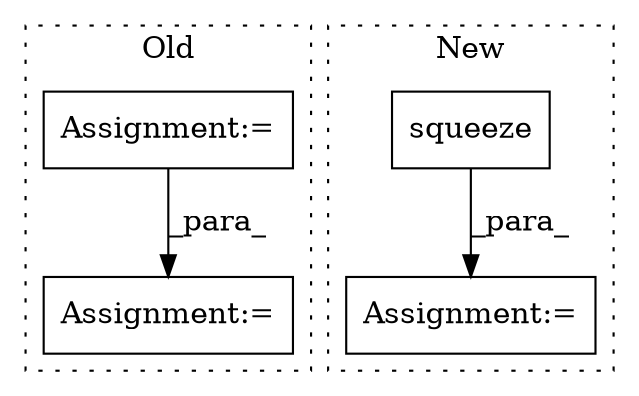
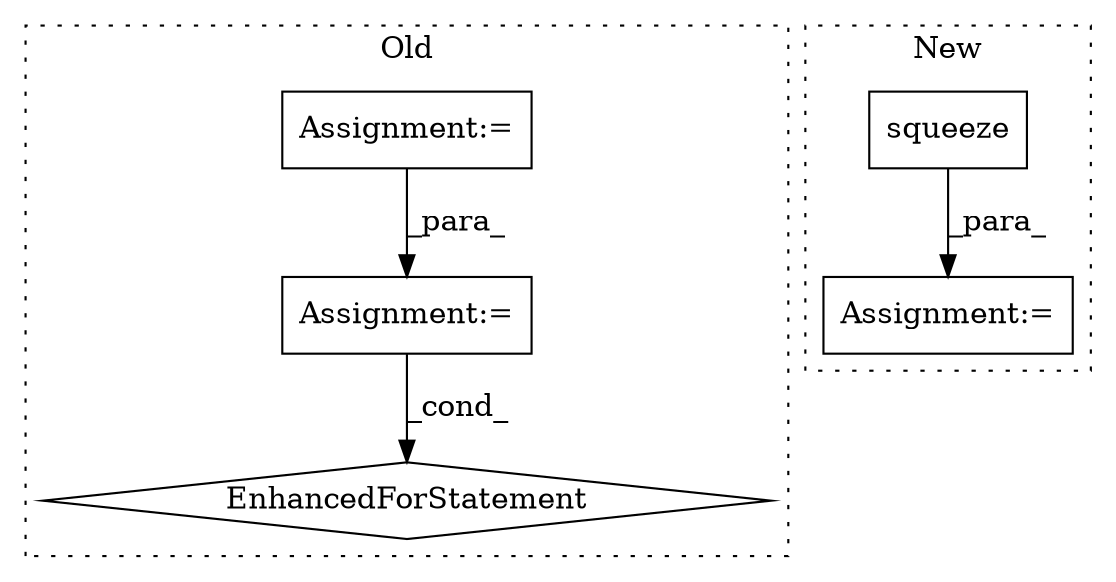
none -> (407, 501)
